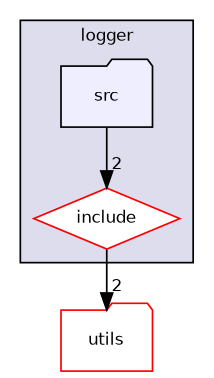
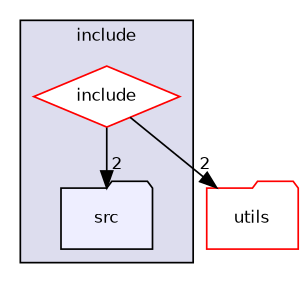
(107, 36) -> (107, 36)
(107, 149) -> (107, 149)
